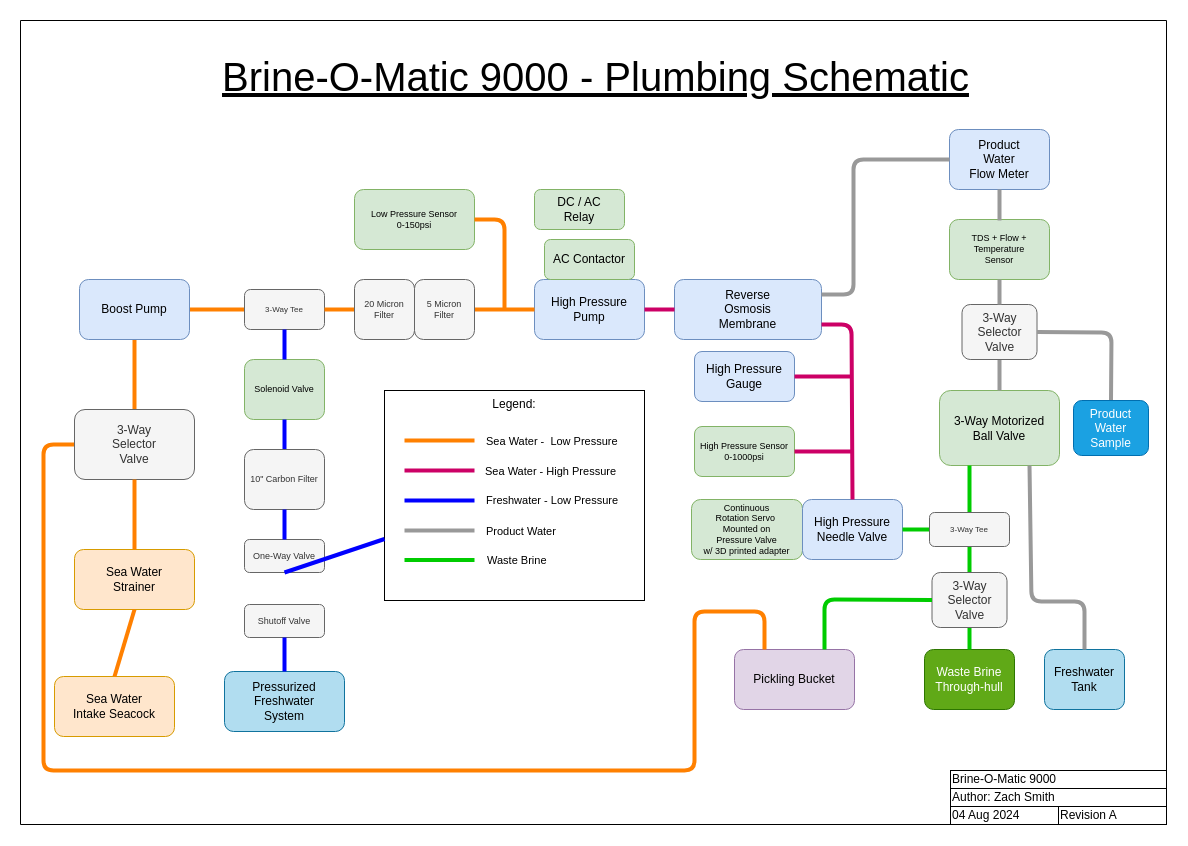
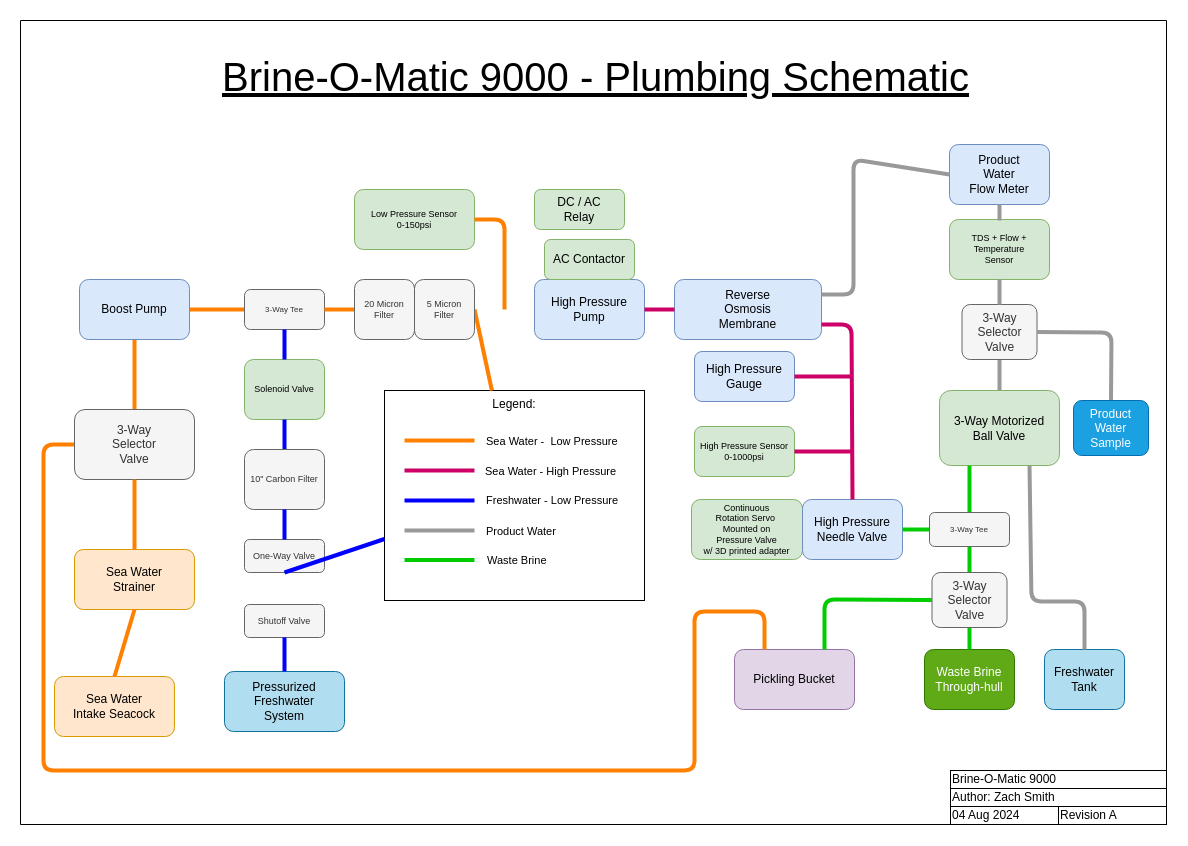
(1000, 160) -> (1000, 175)
(505, 310) -> (483, 350)
